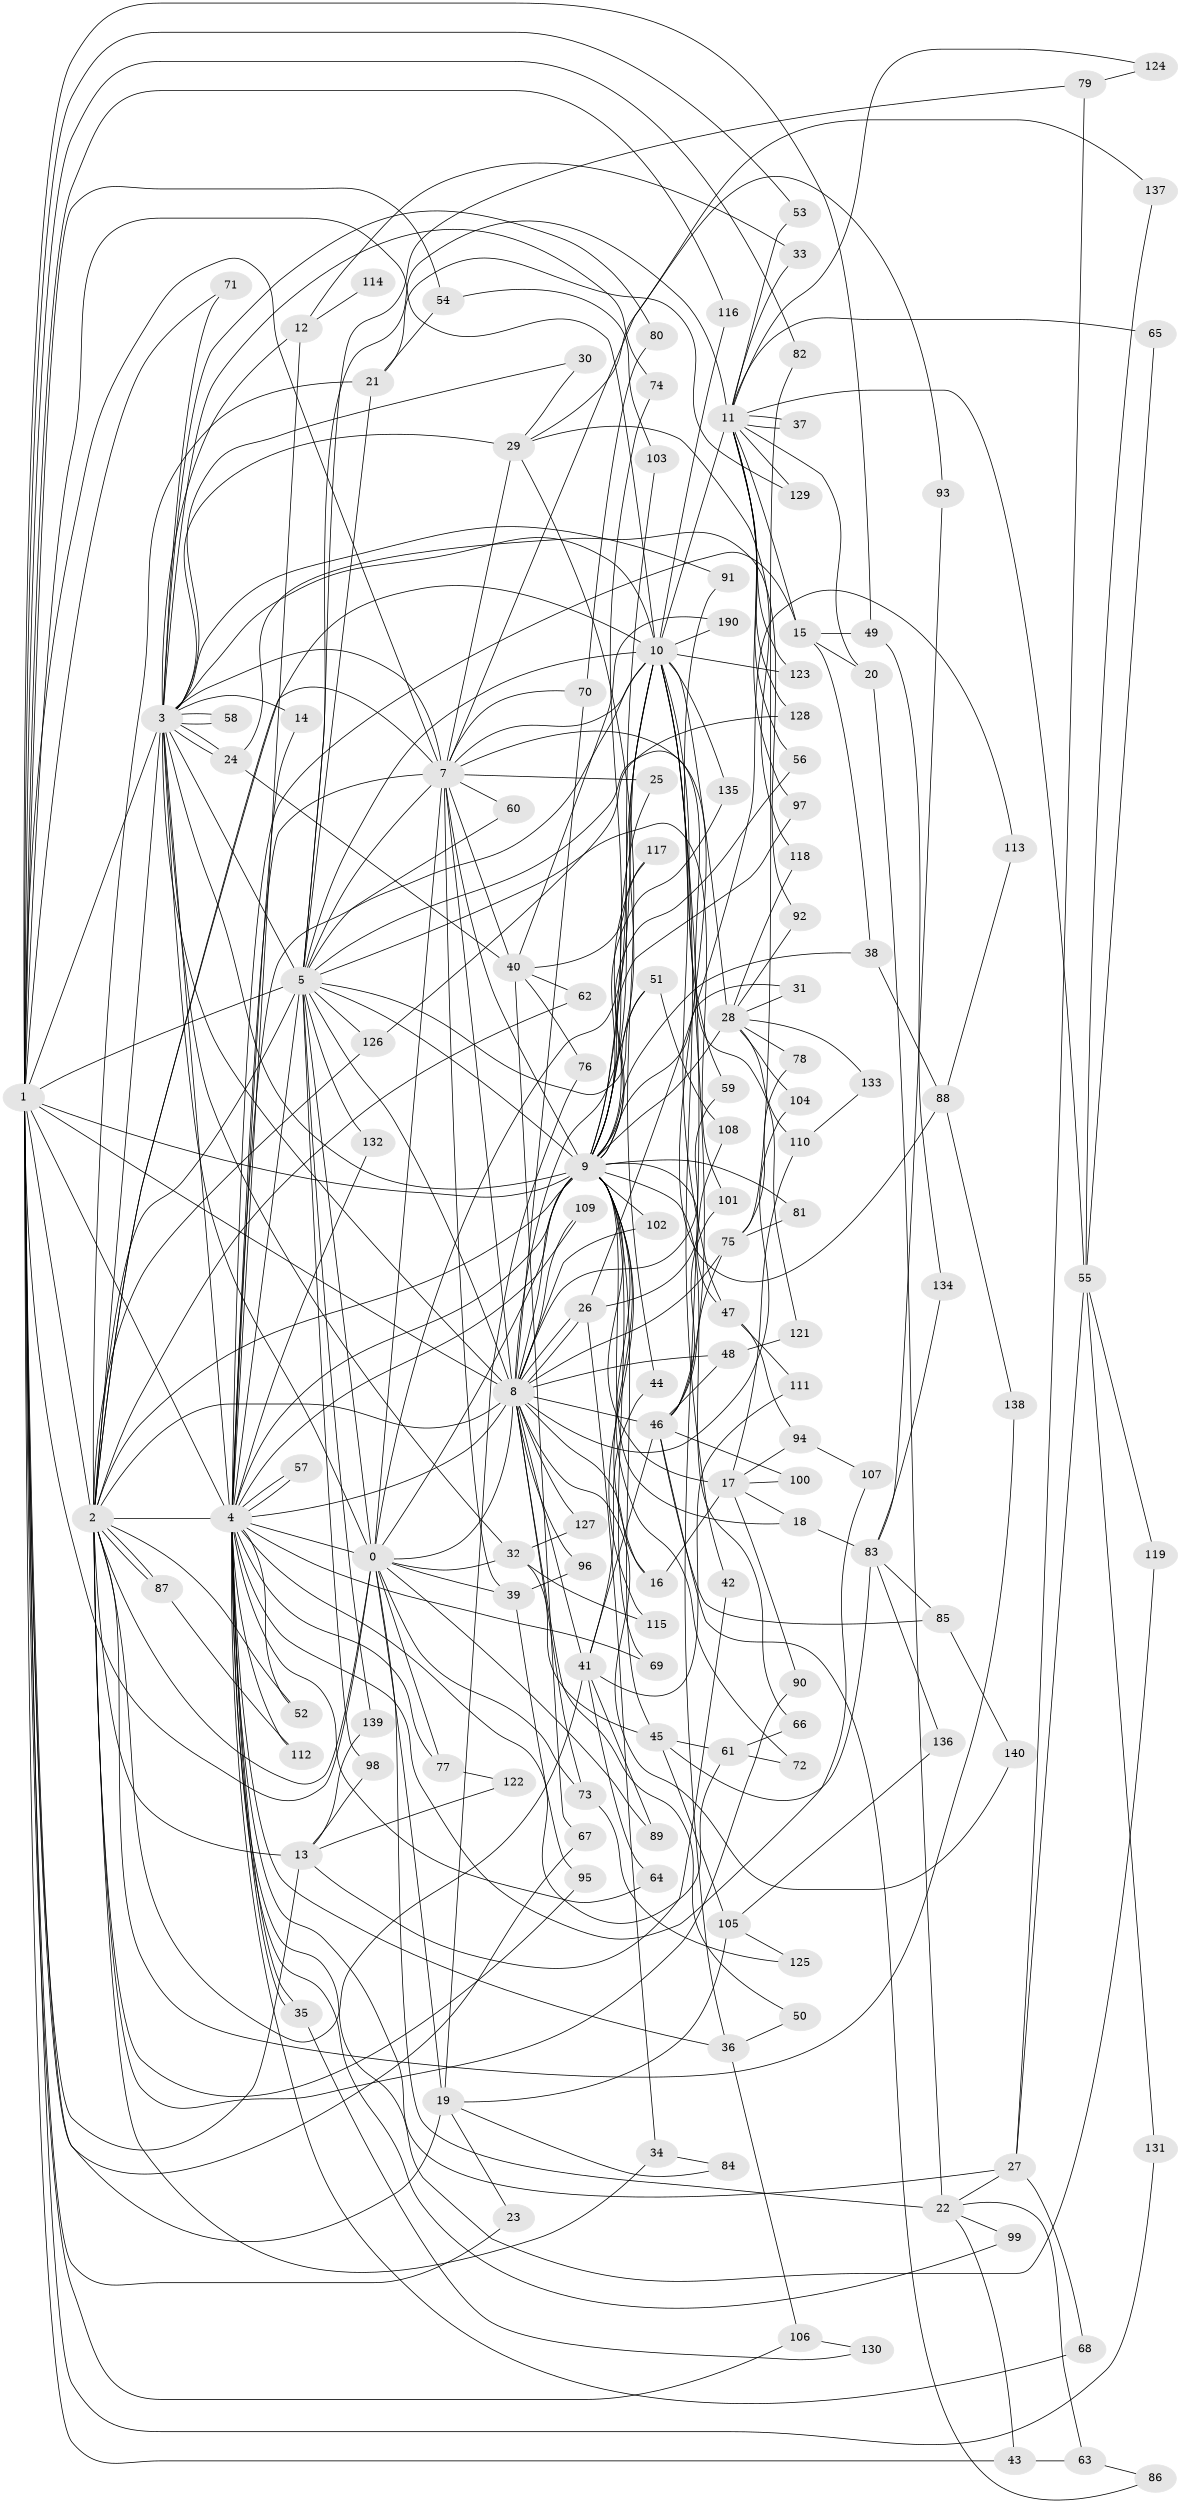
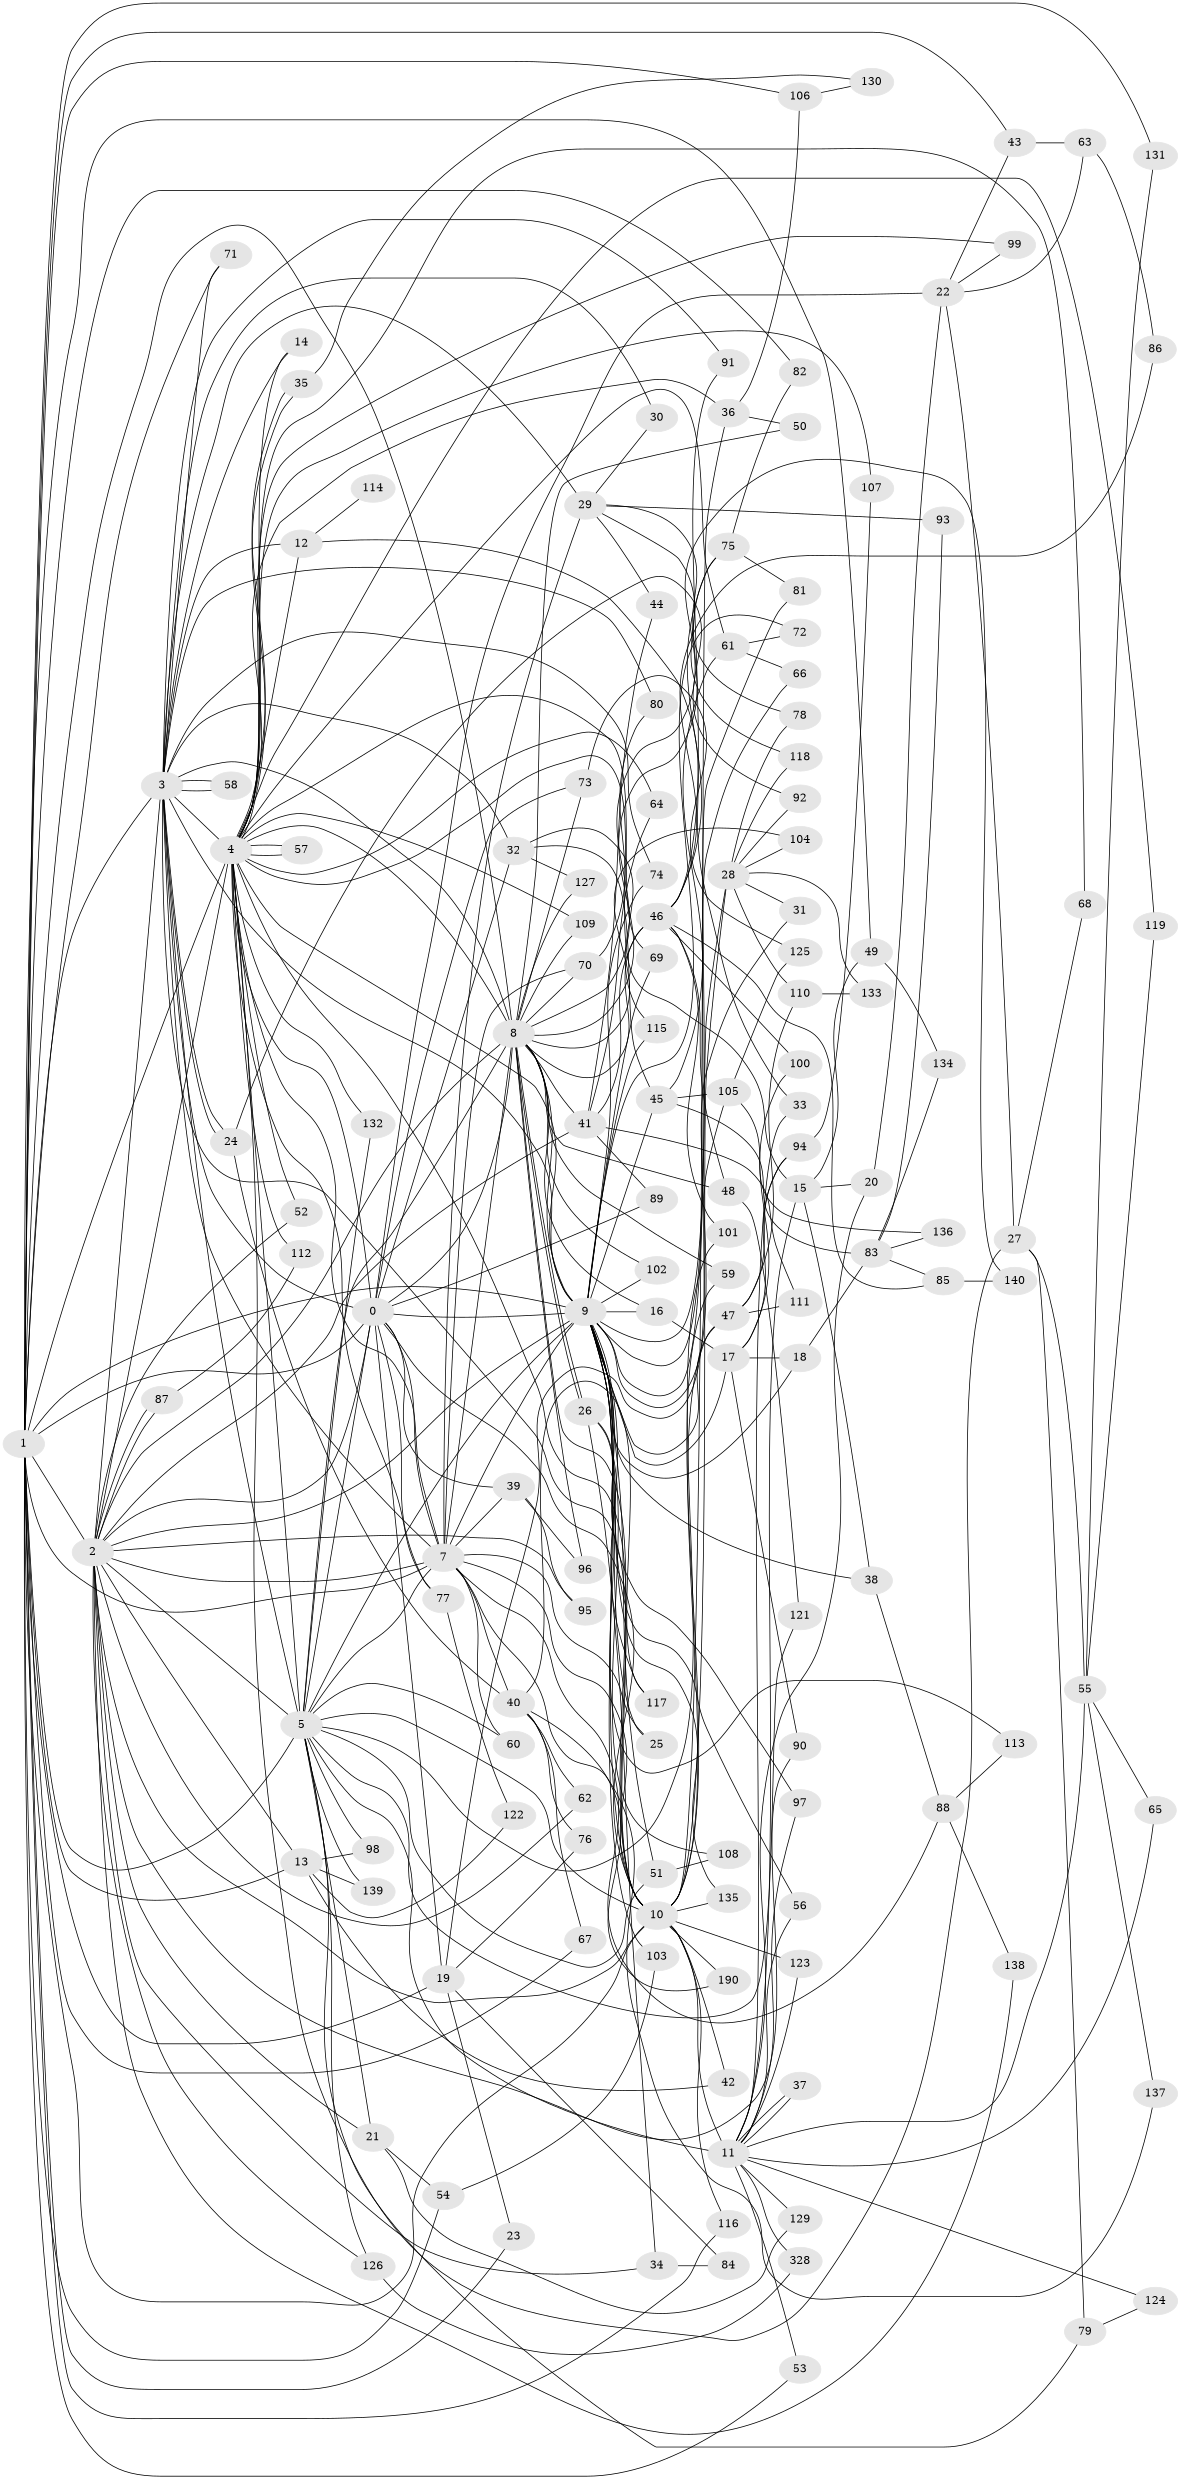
(800, 717) -> (800, 2261)
(764, 1151) -> (687, 542)
(761, 1312) -> (773, 1197)
